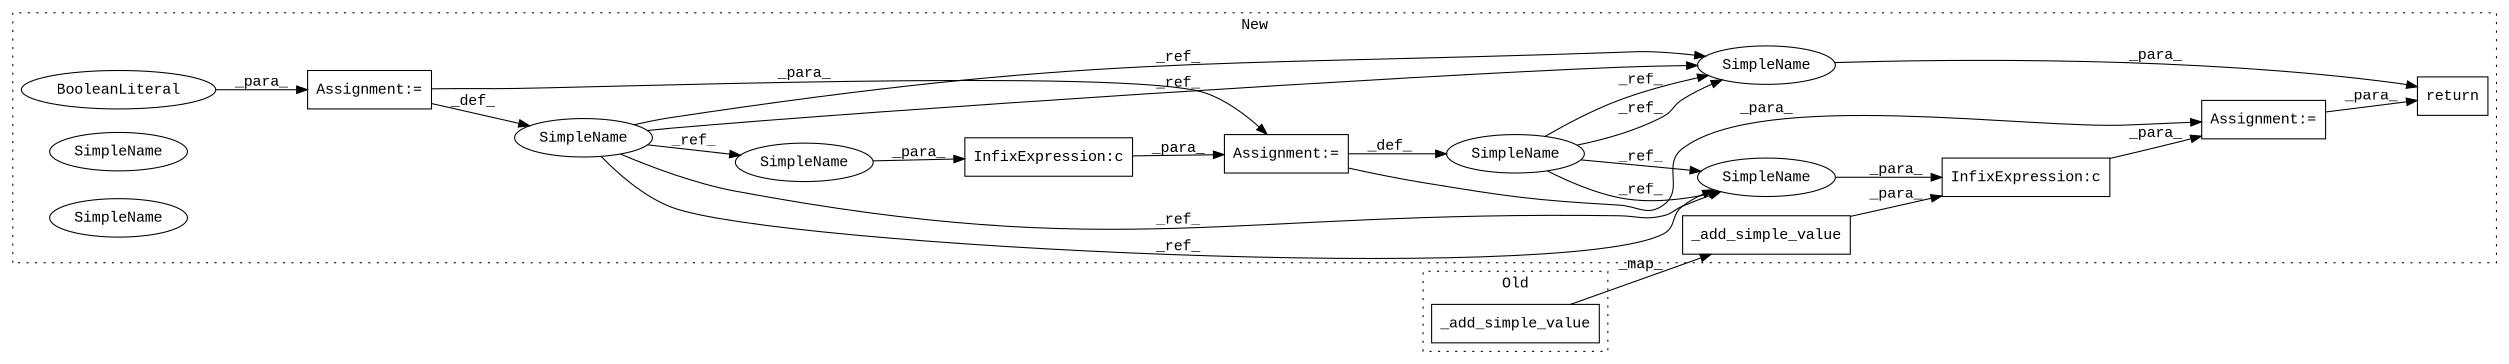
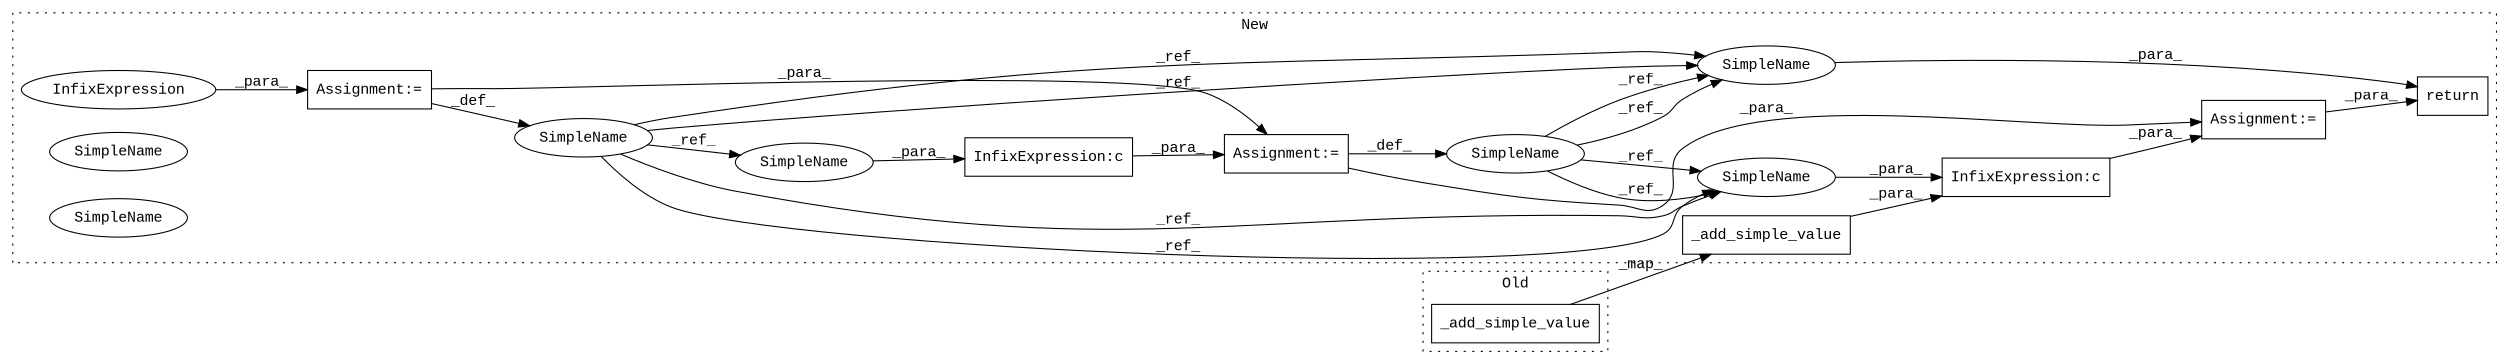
(119, 90) -> (119, 90)
